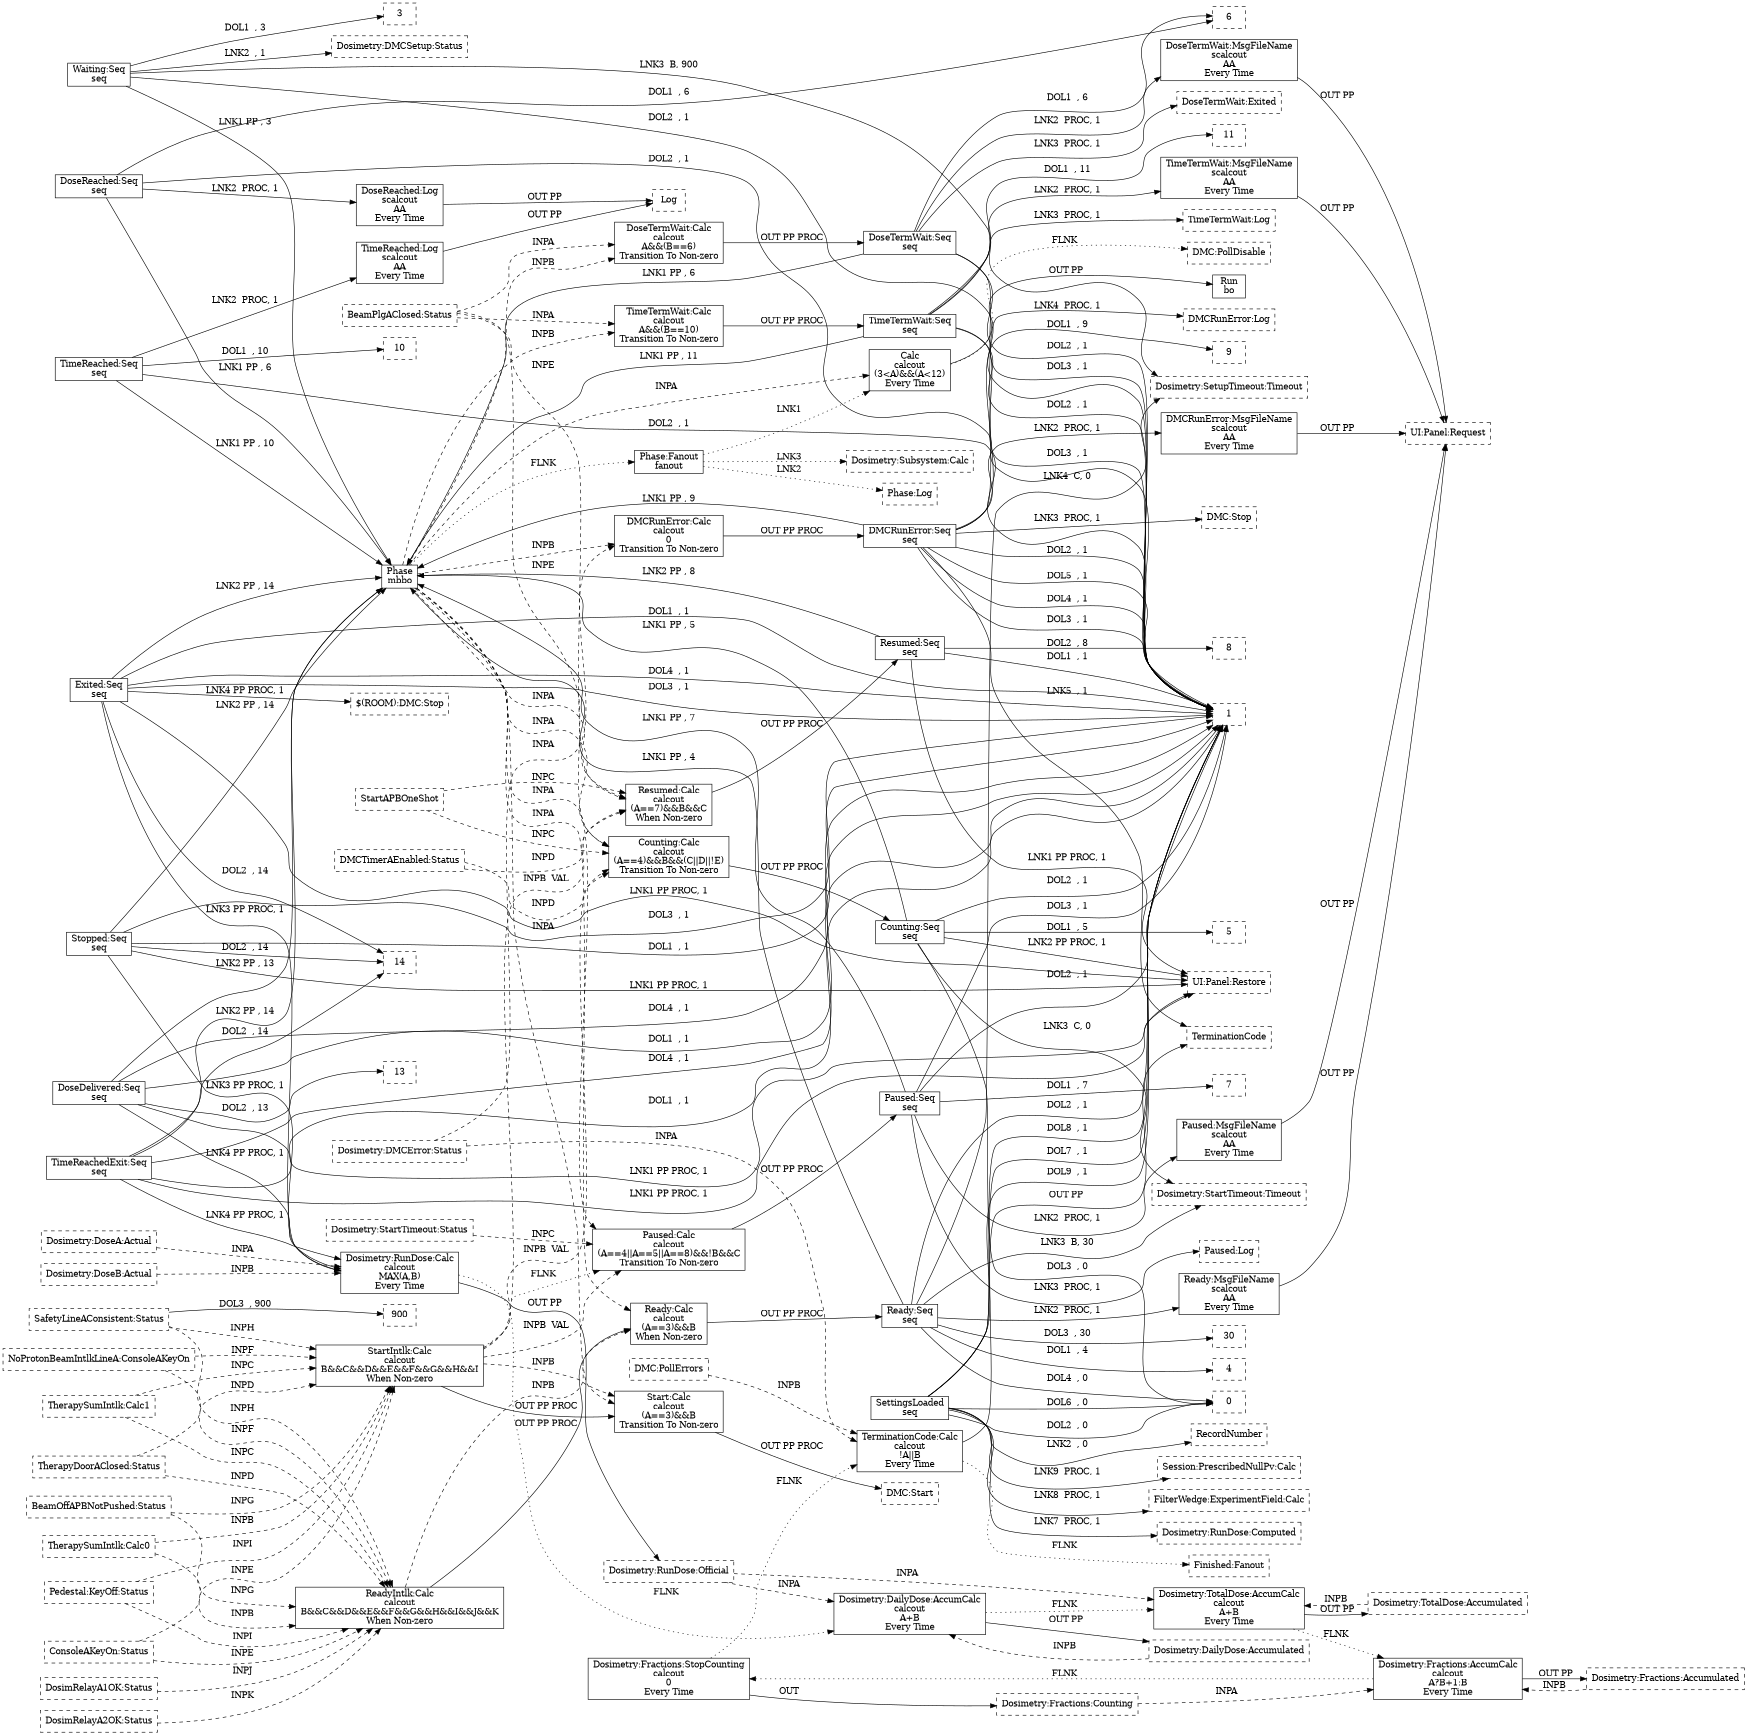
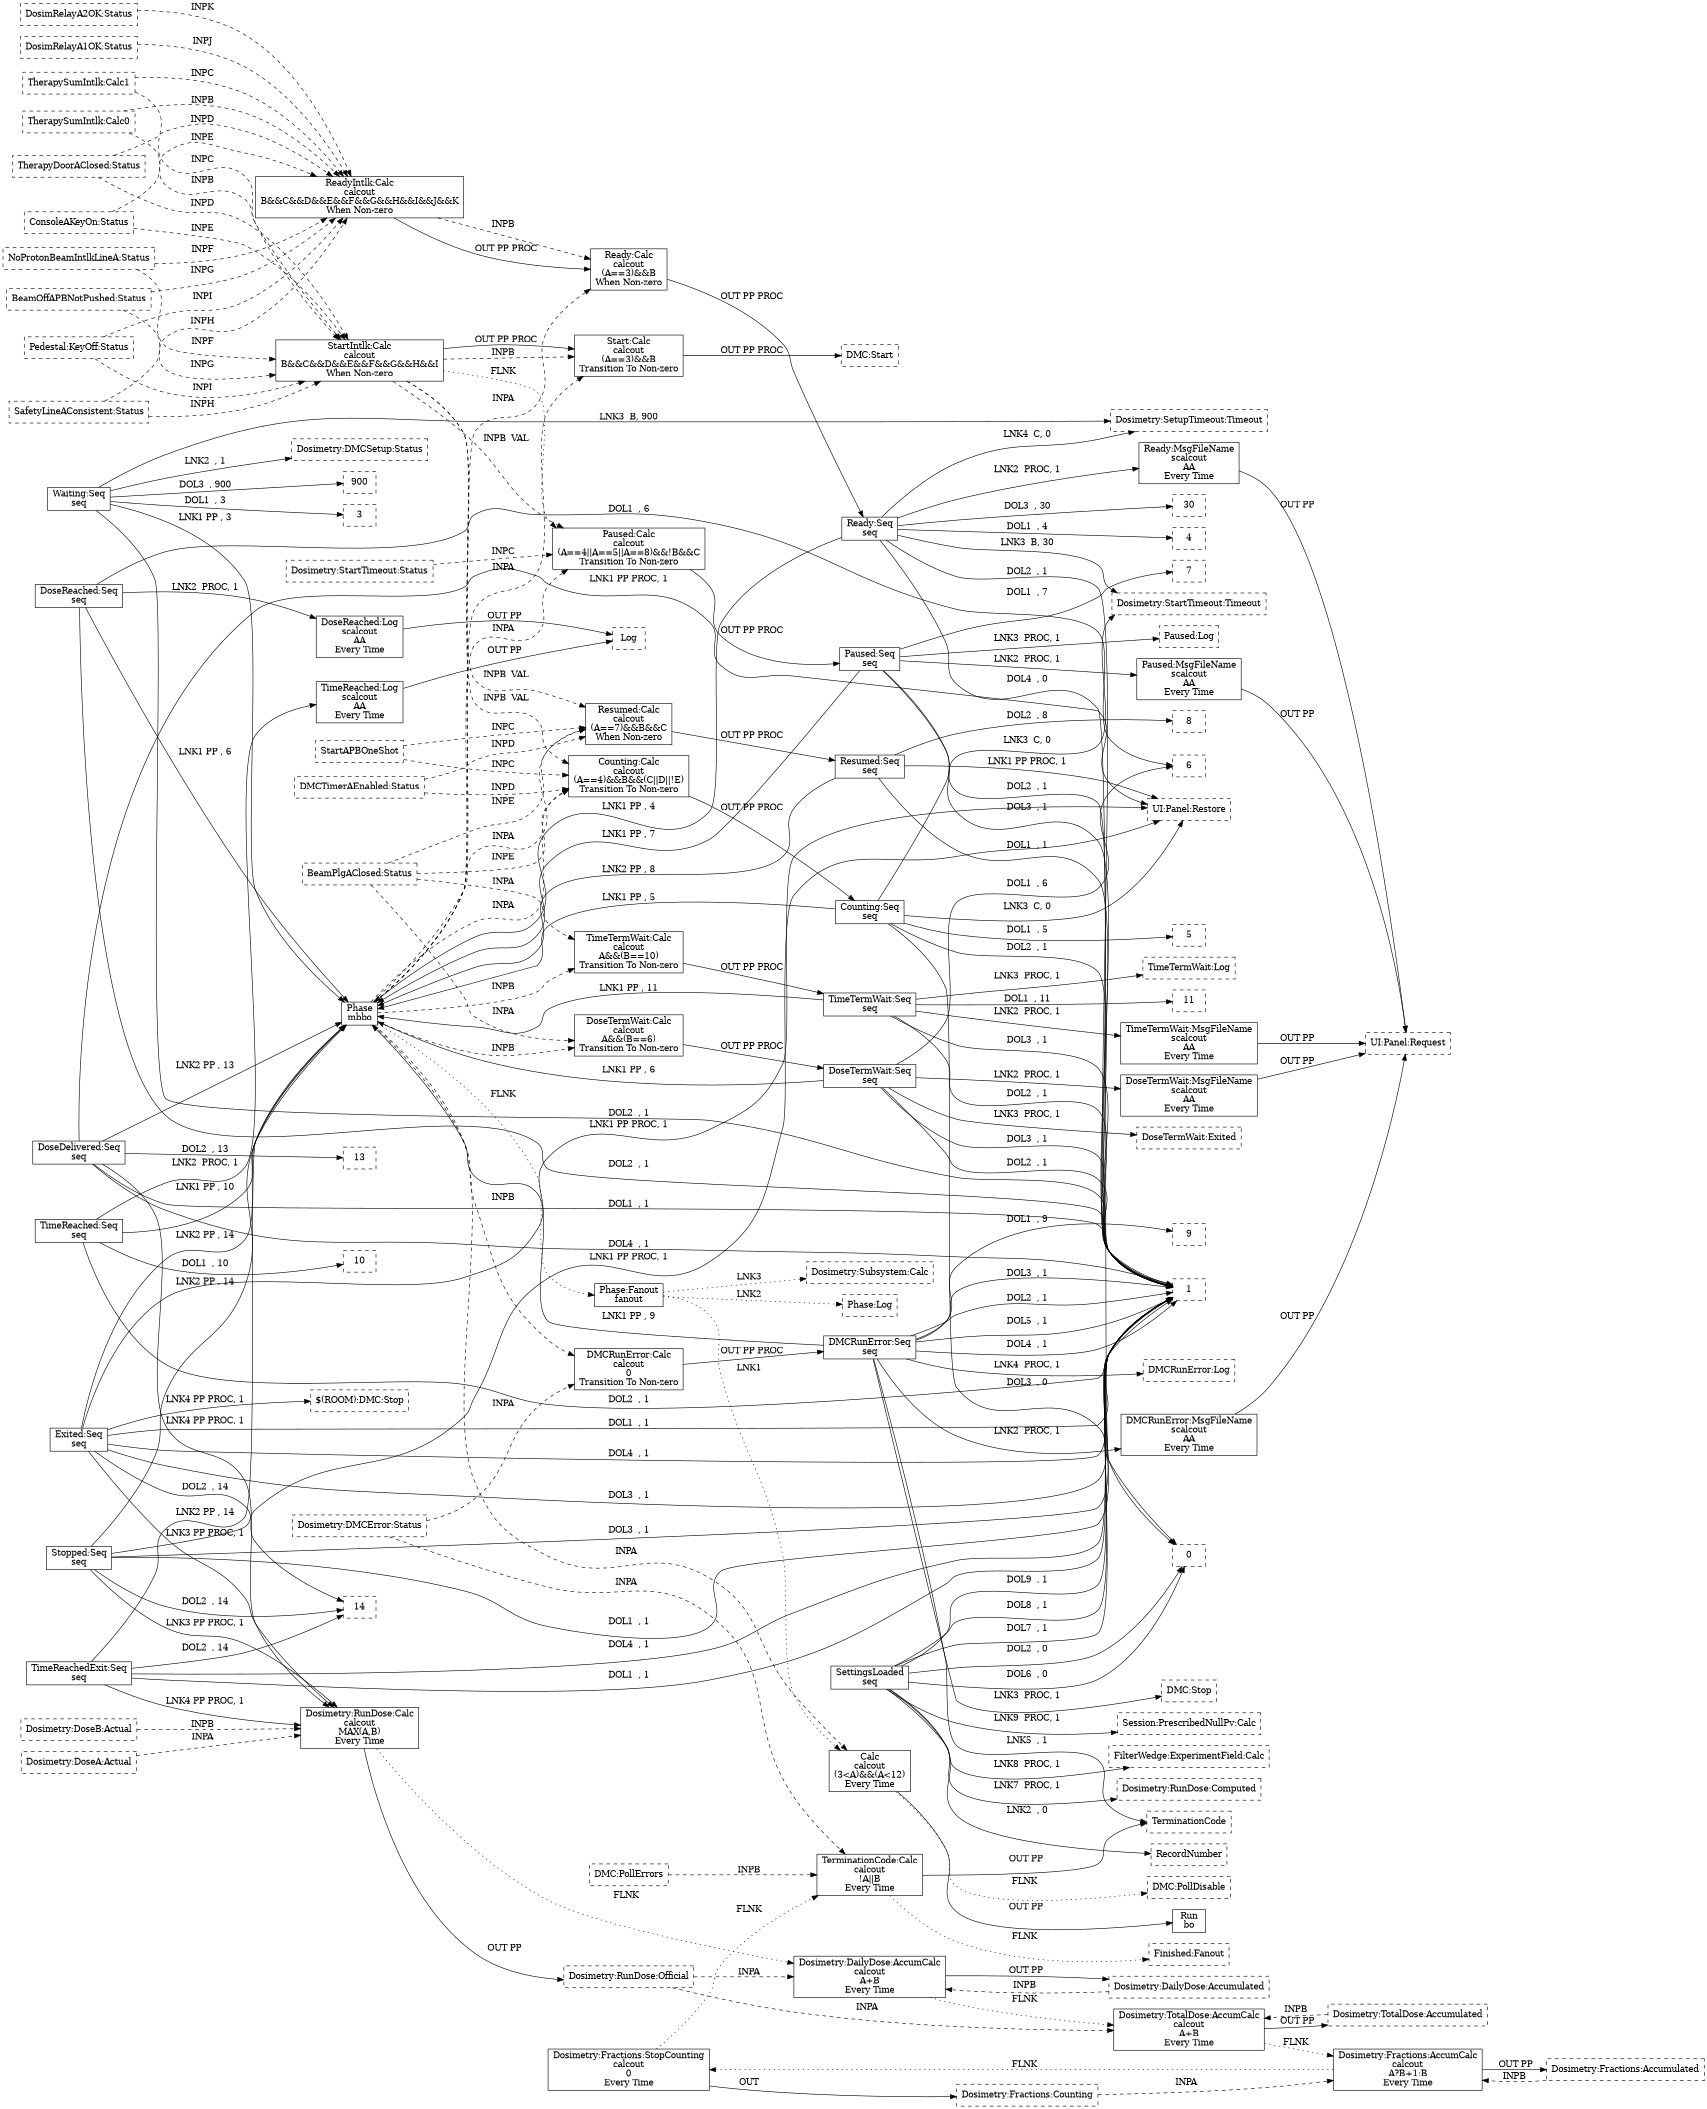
(1067, 943) -> (1027, 907)
(714, 1211) -> none
(273, 1309) -> (224, 490)
(99, 1360) -> (79, 259)
